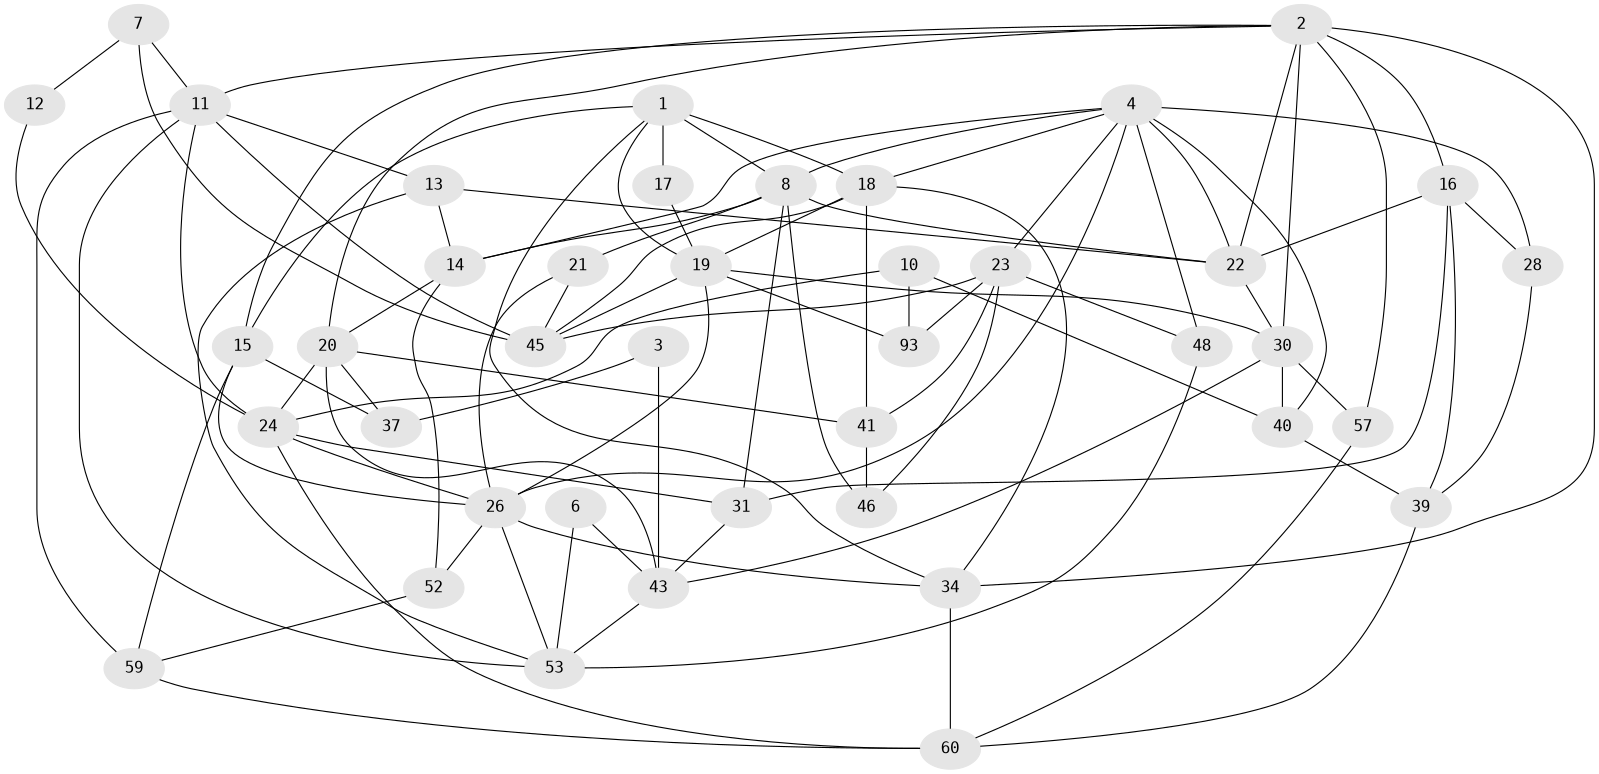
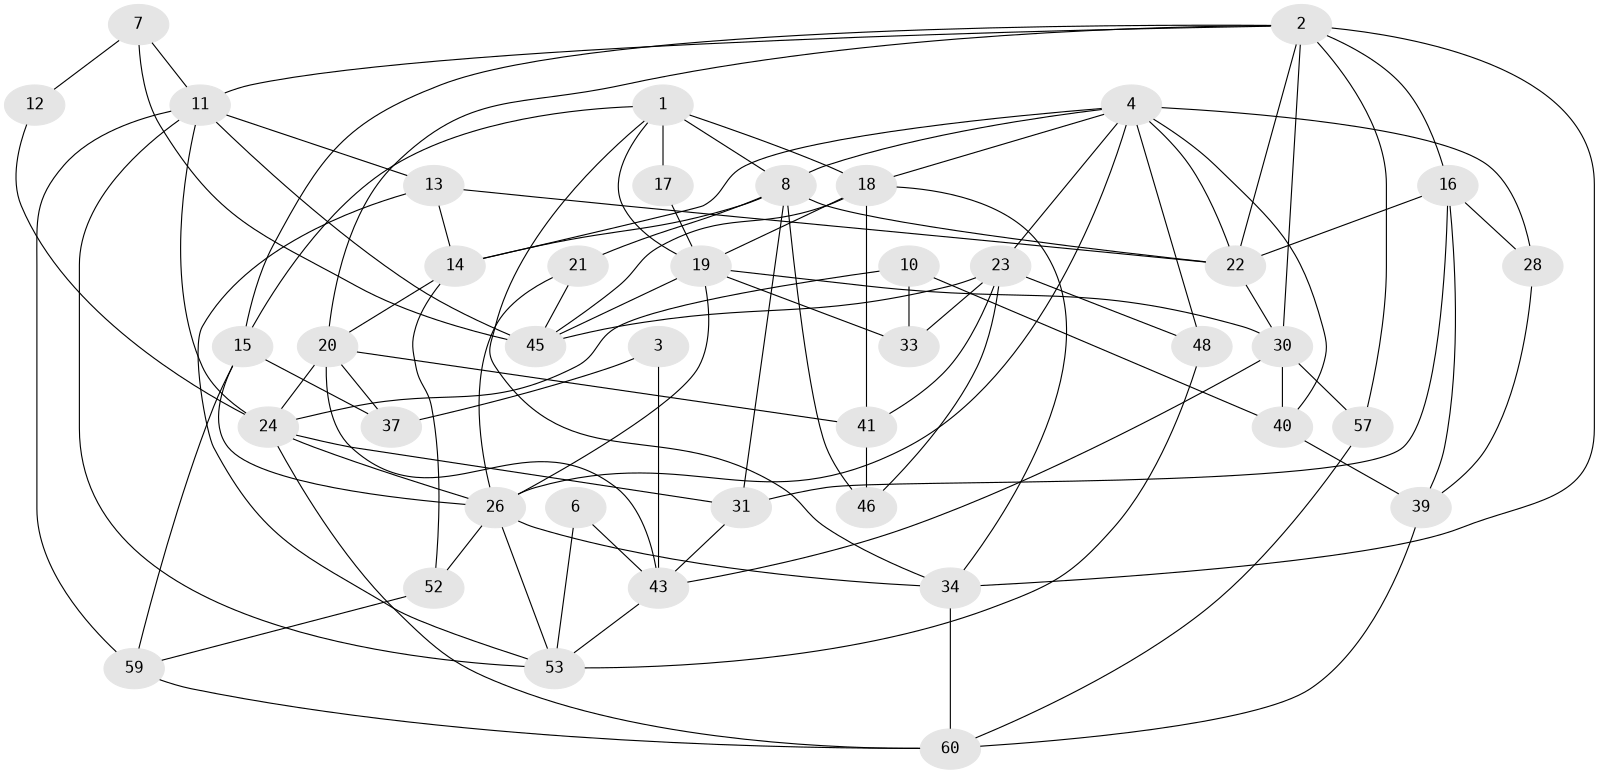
(909, 347) -> (909, 347)
